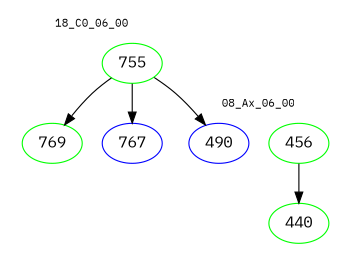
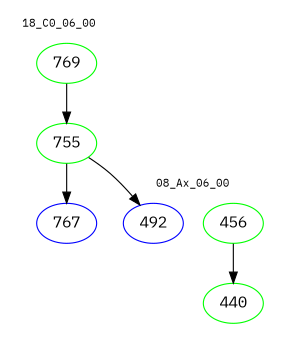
(90, 95) -> (67, 98)
(219, 143) -> (153, 223)
